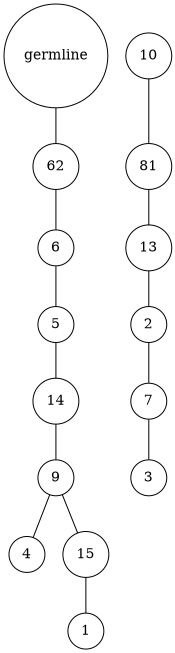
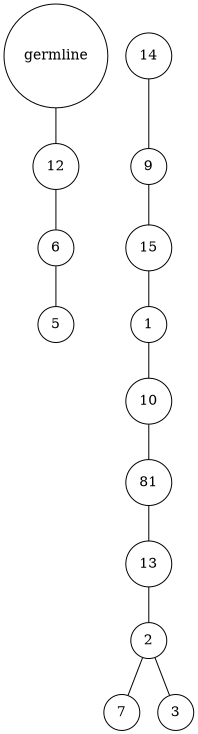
(56, 166) -> (56, 167)
(56, 361) -> none
none -> (149, 361)
(149, 440) -> (162, 677)
(27, 554) -> none
